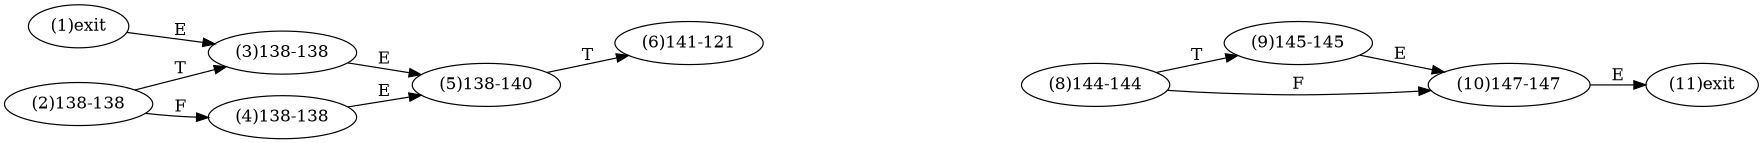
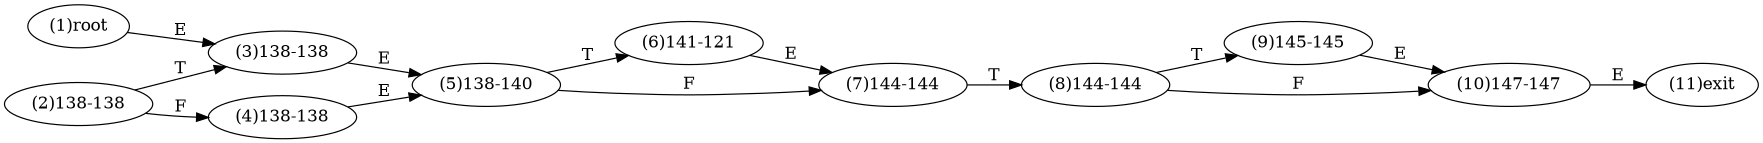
(79, 26) -> (79, 26)
none -> (893, 85)
